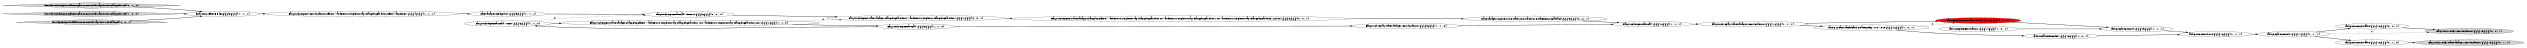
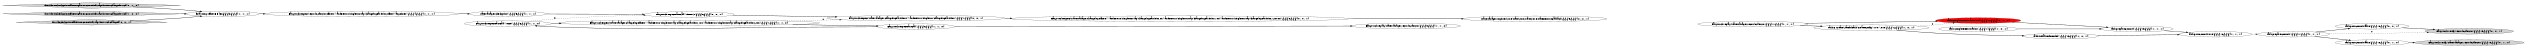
(1652, 24) -> none
(2254, 34) -> (2254, 34)
